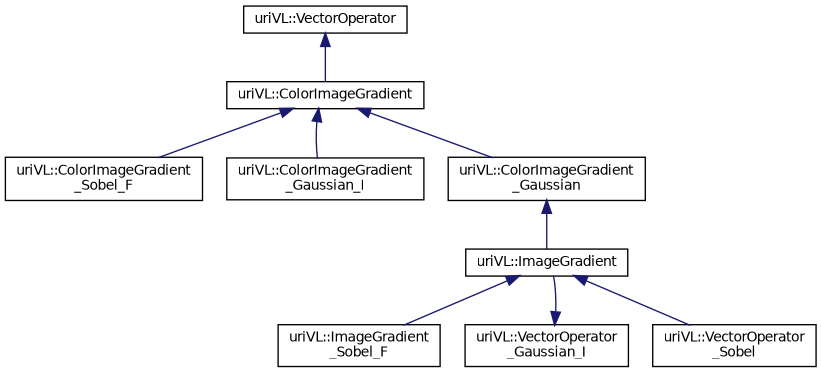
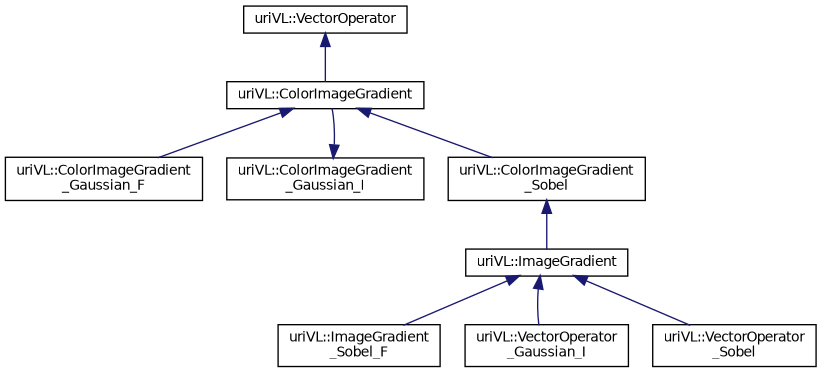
(316, 140) -> (334, 126)
(104, 179) -> (104, 179)
(547, 179) -> (547, 179)
(556, 293) -> (538, 307)
